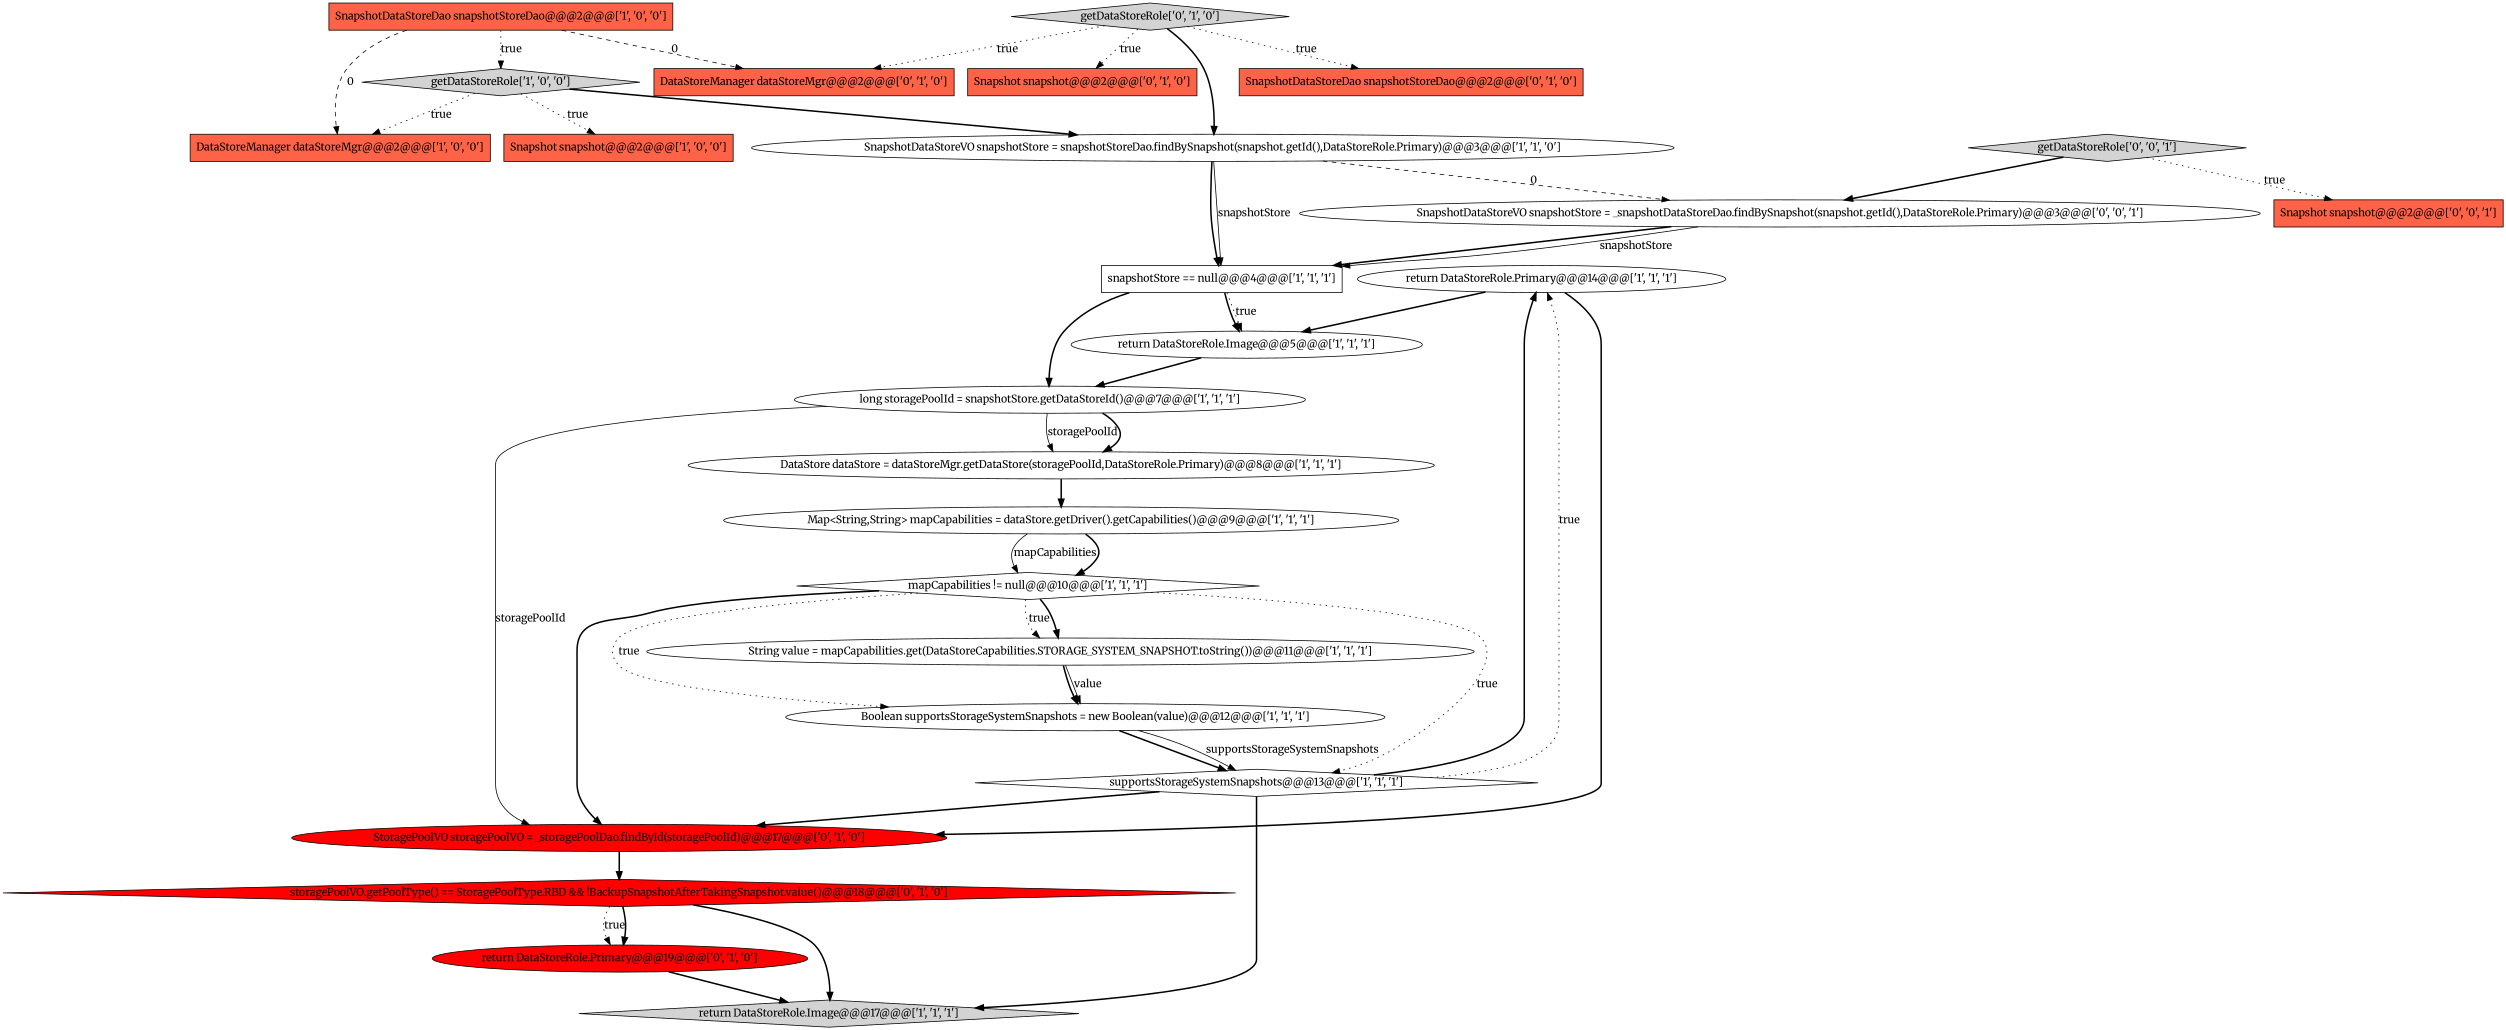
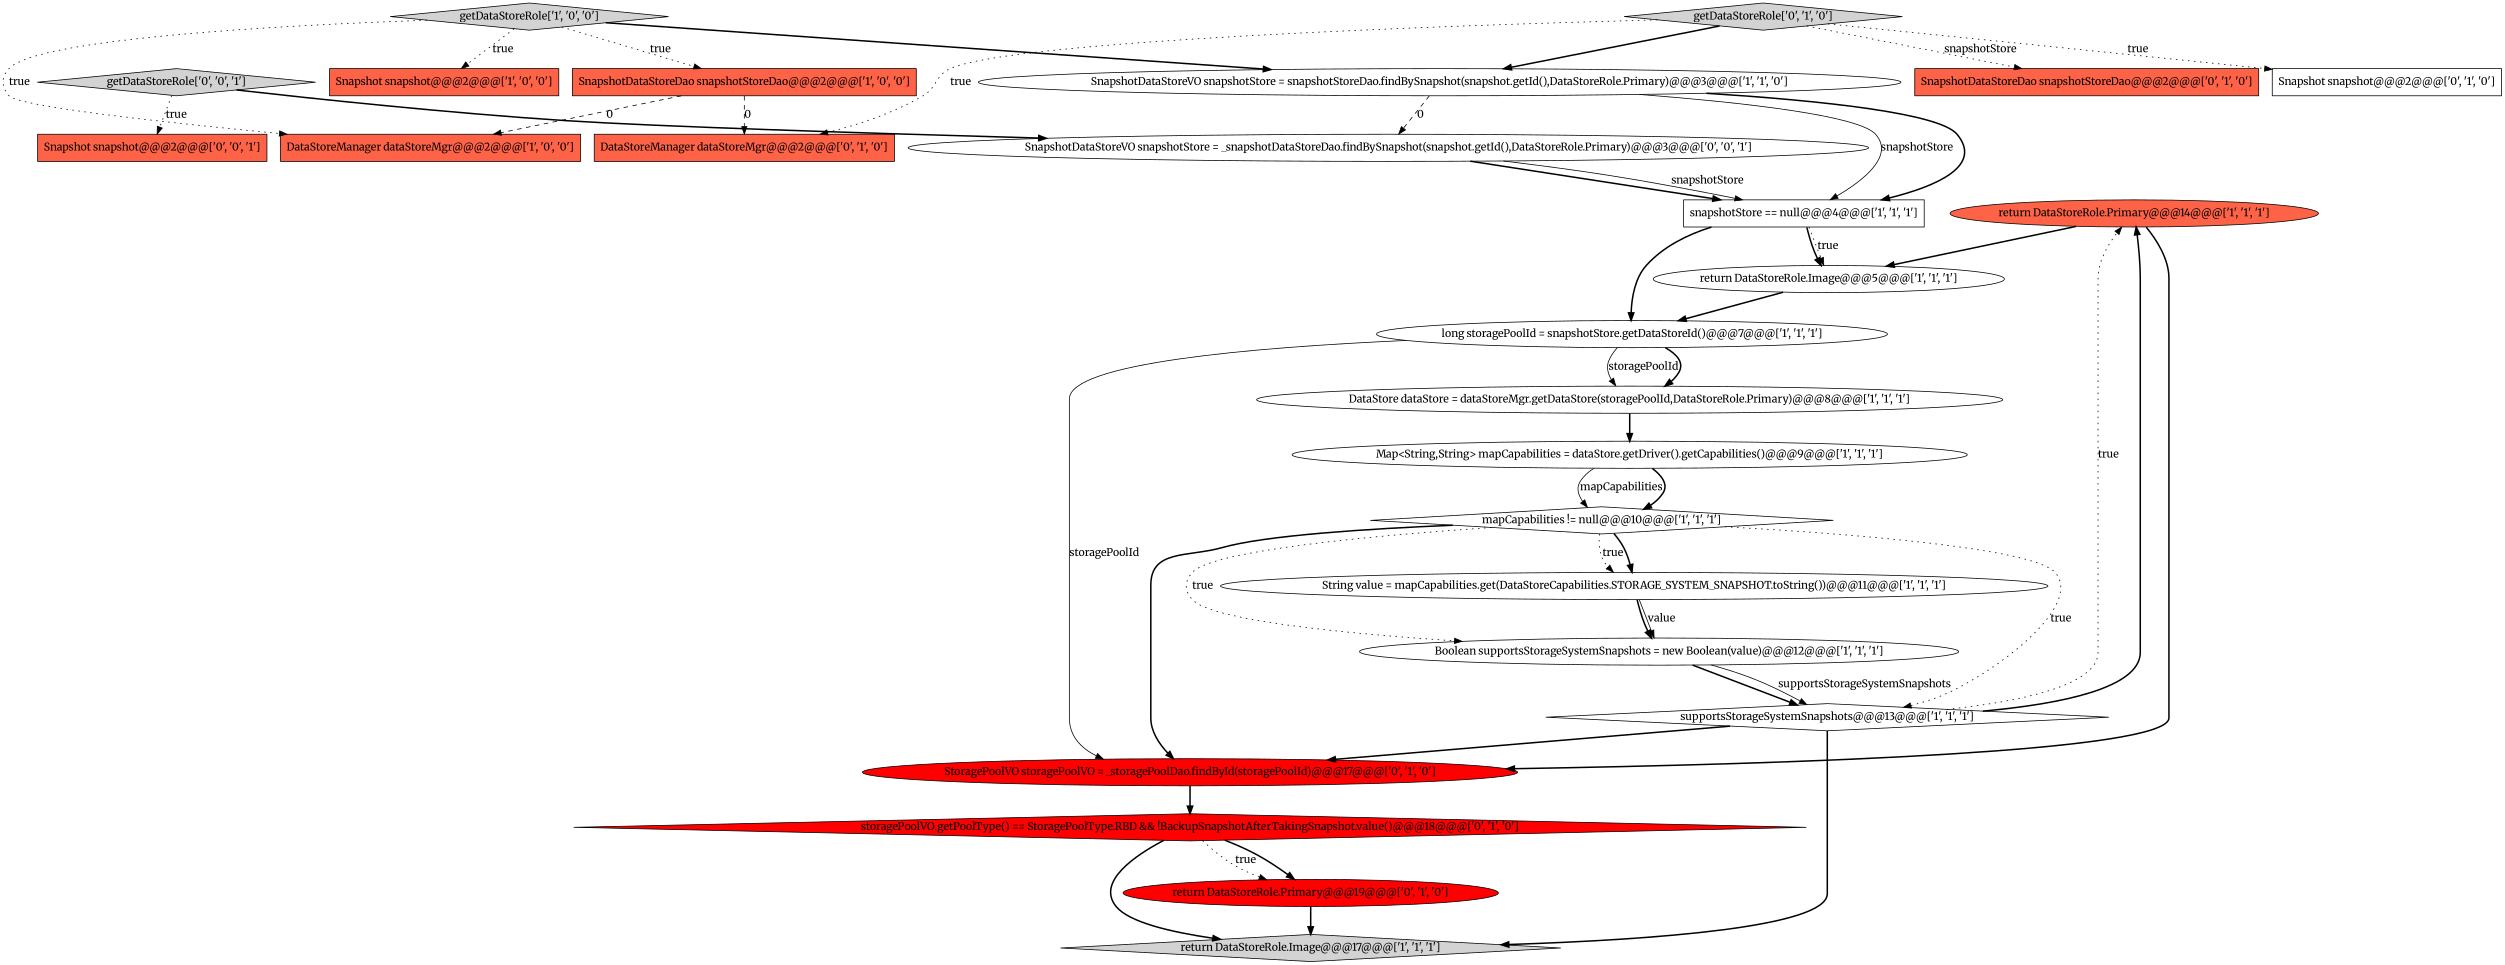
(501, 46) -> (628, 47)
(1306, 49) -> (1981, 49)
(1082, 82) -> (2387, 82)
(1542, 279) -> (2134, 213)
